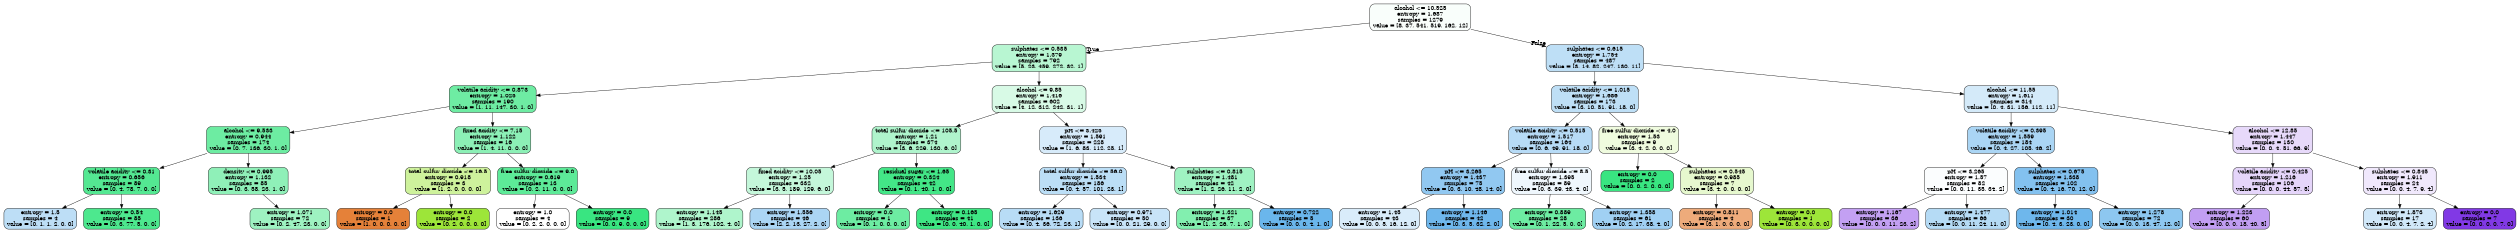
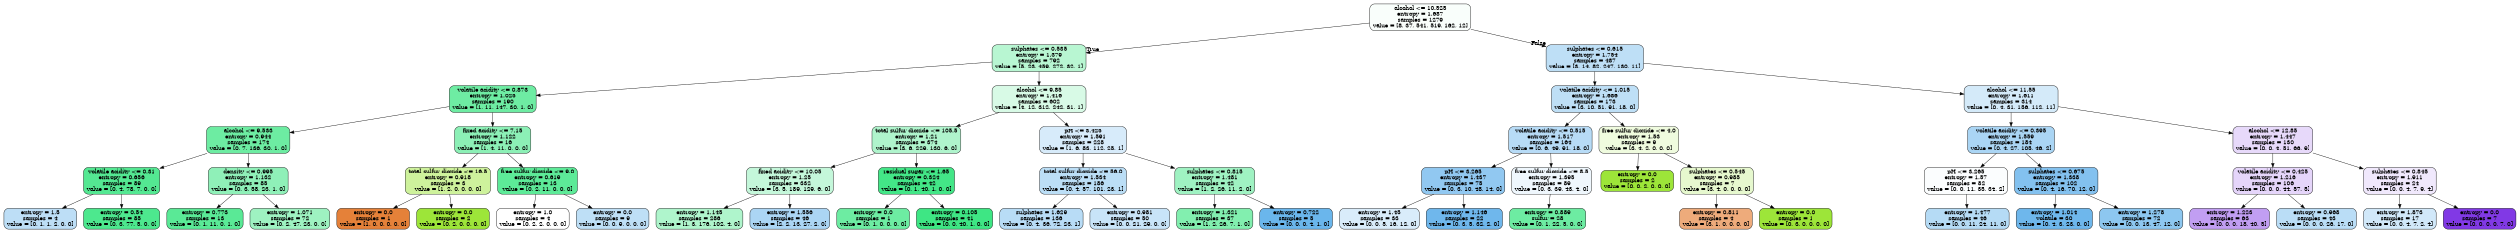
(1637, 181) -> (1637, 181)
none -> (205, 219)
(613, 219) -> (613, 219)
(955, 219) -> (955, 219)
(1041, 219) -> (1041, 219)
(1130, 219) -> (1130, 219)
(1379, 219) -> (1379, 219)
(1464, 219) -> (1464, 219)
(1548, 219) -> (1548, 219)
(1633, 219) -> none
(1879, 219) -> none
(1967, 219) -> (1967, 219)
(2054, 219) -> (2054, 219)
(2230, 219) -> (2230, 219)
none -> (2316, 219)
